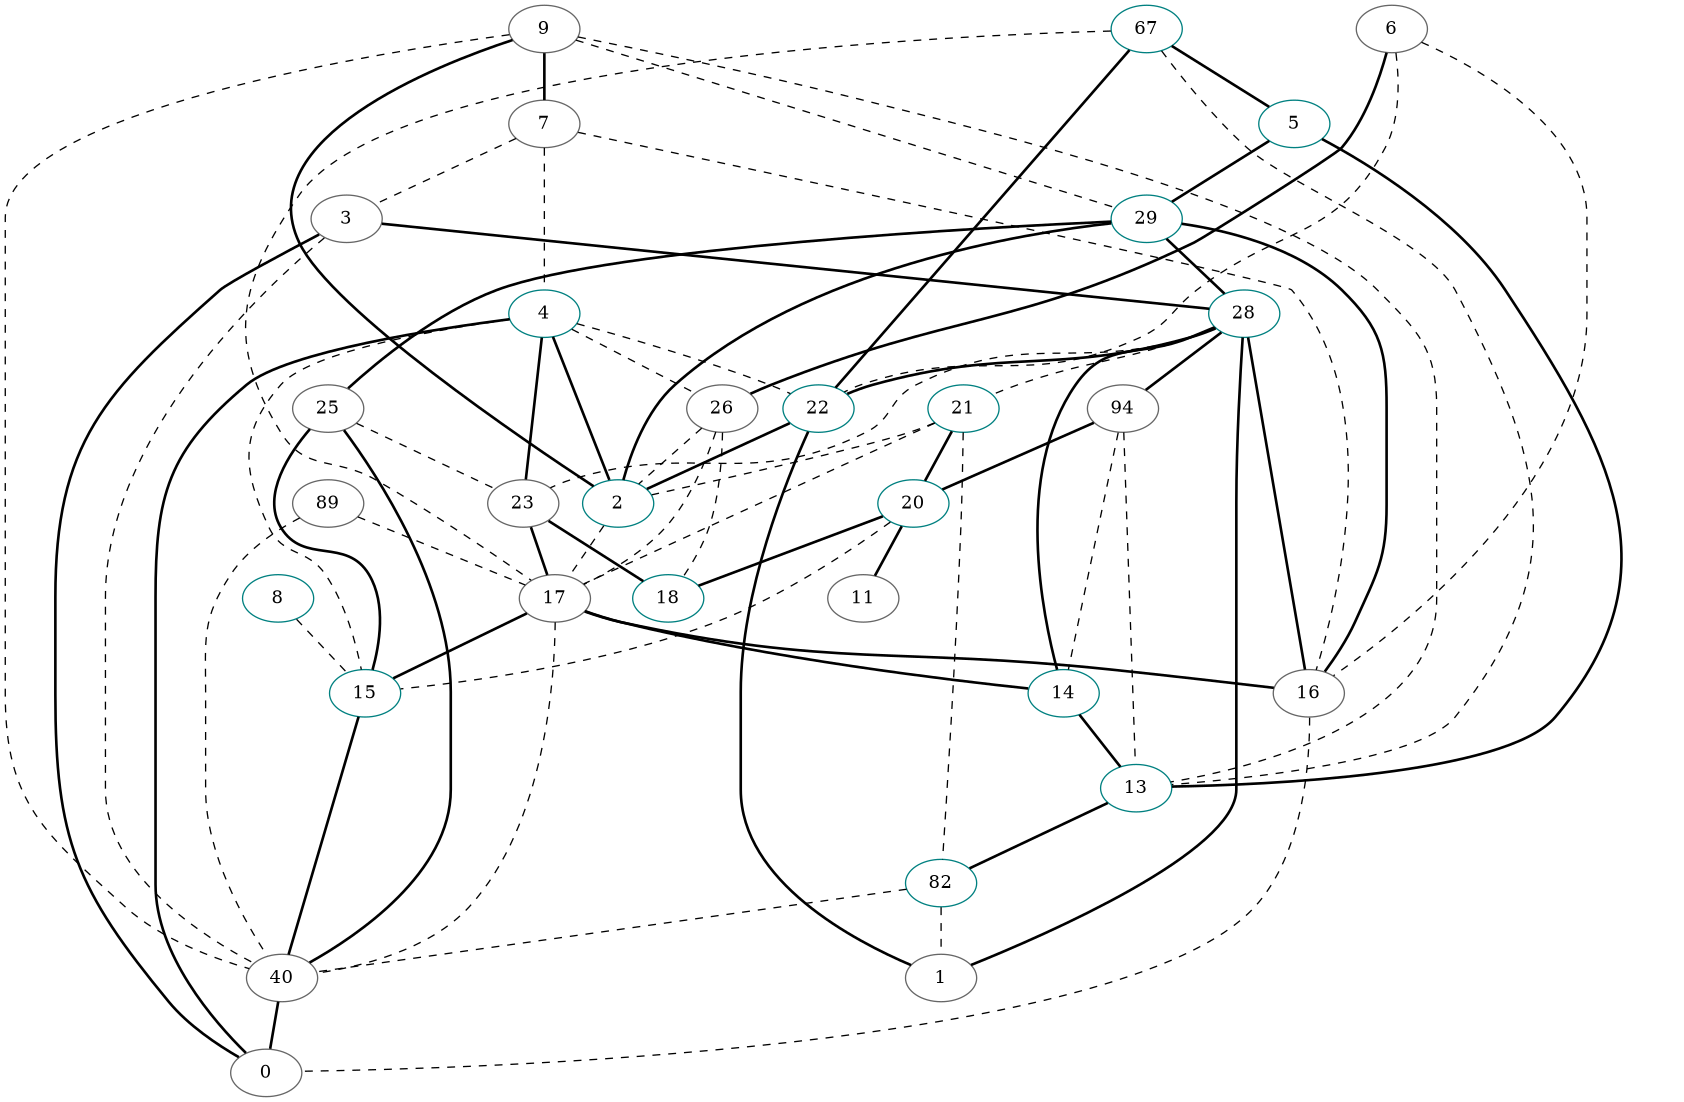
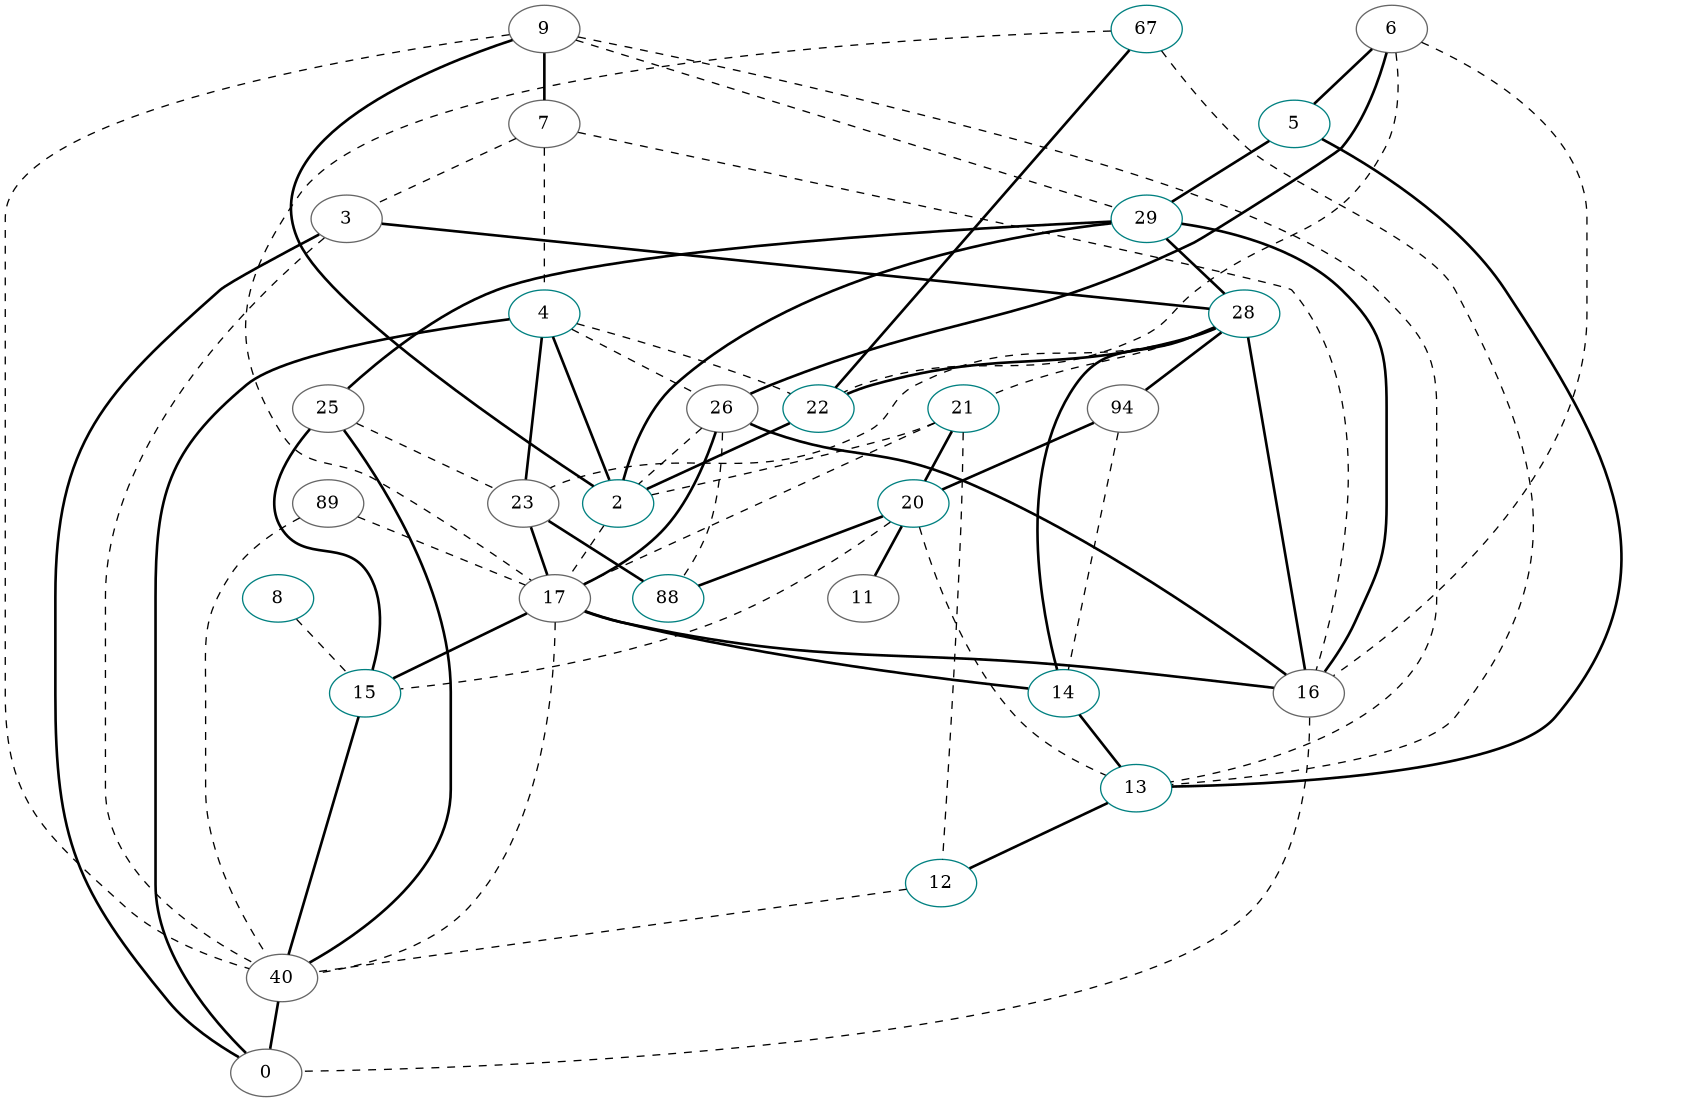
(1220, 76) -> (1343, 76)
(256, 423) -> none
none -> (1020, 508)
(668, 524) -> (668, 524)
(668, 598) -> (668, 598)
(1130, 598) -> (984, 674)
(941, 883) -> (941, 883)
(941, 978) -> none
